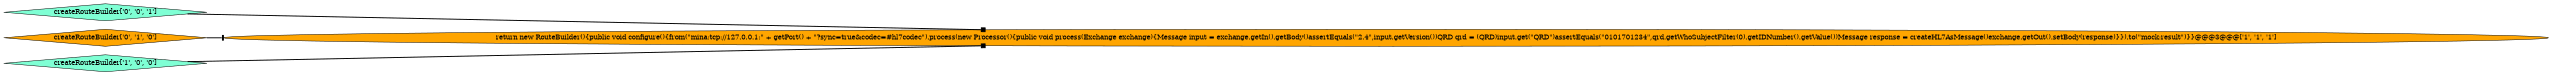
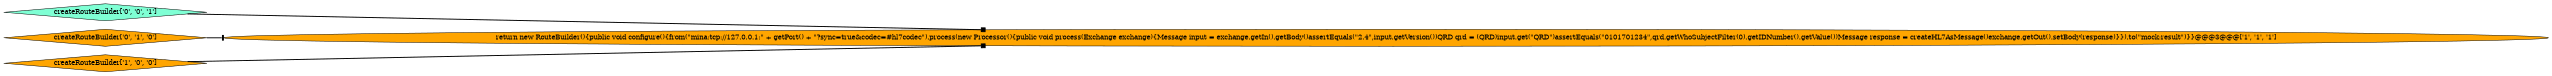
(105, 63) -> (105, 63)
